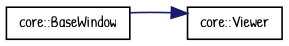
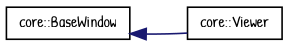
(151, 12) -> (167, 34)
